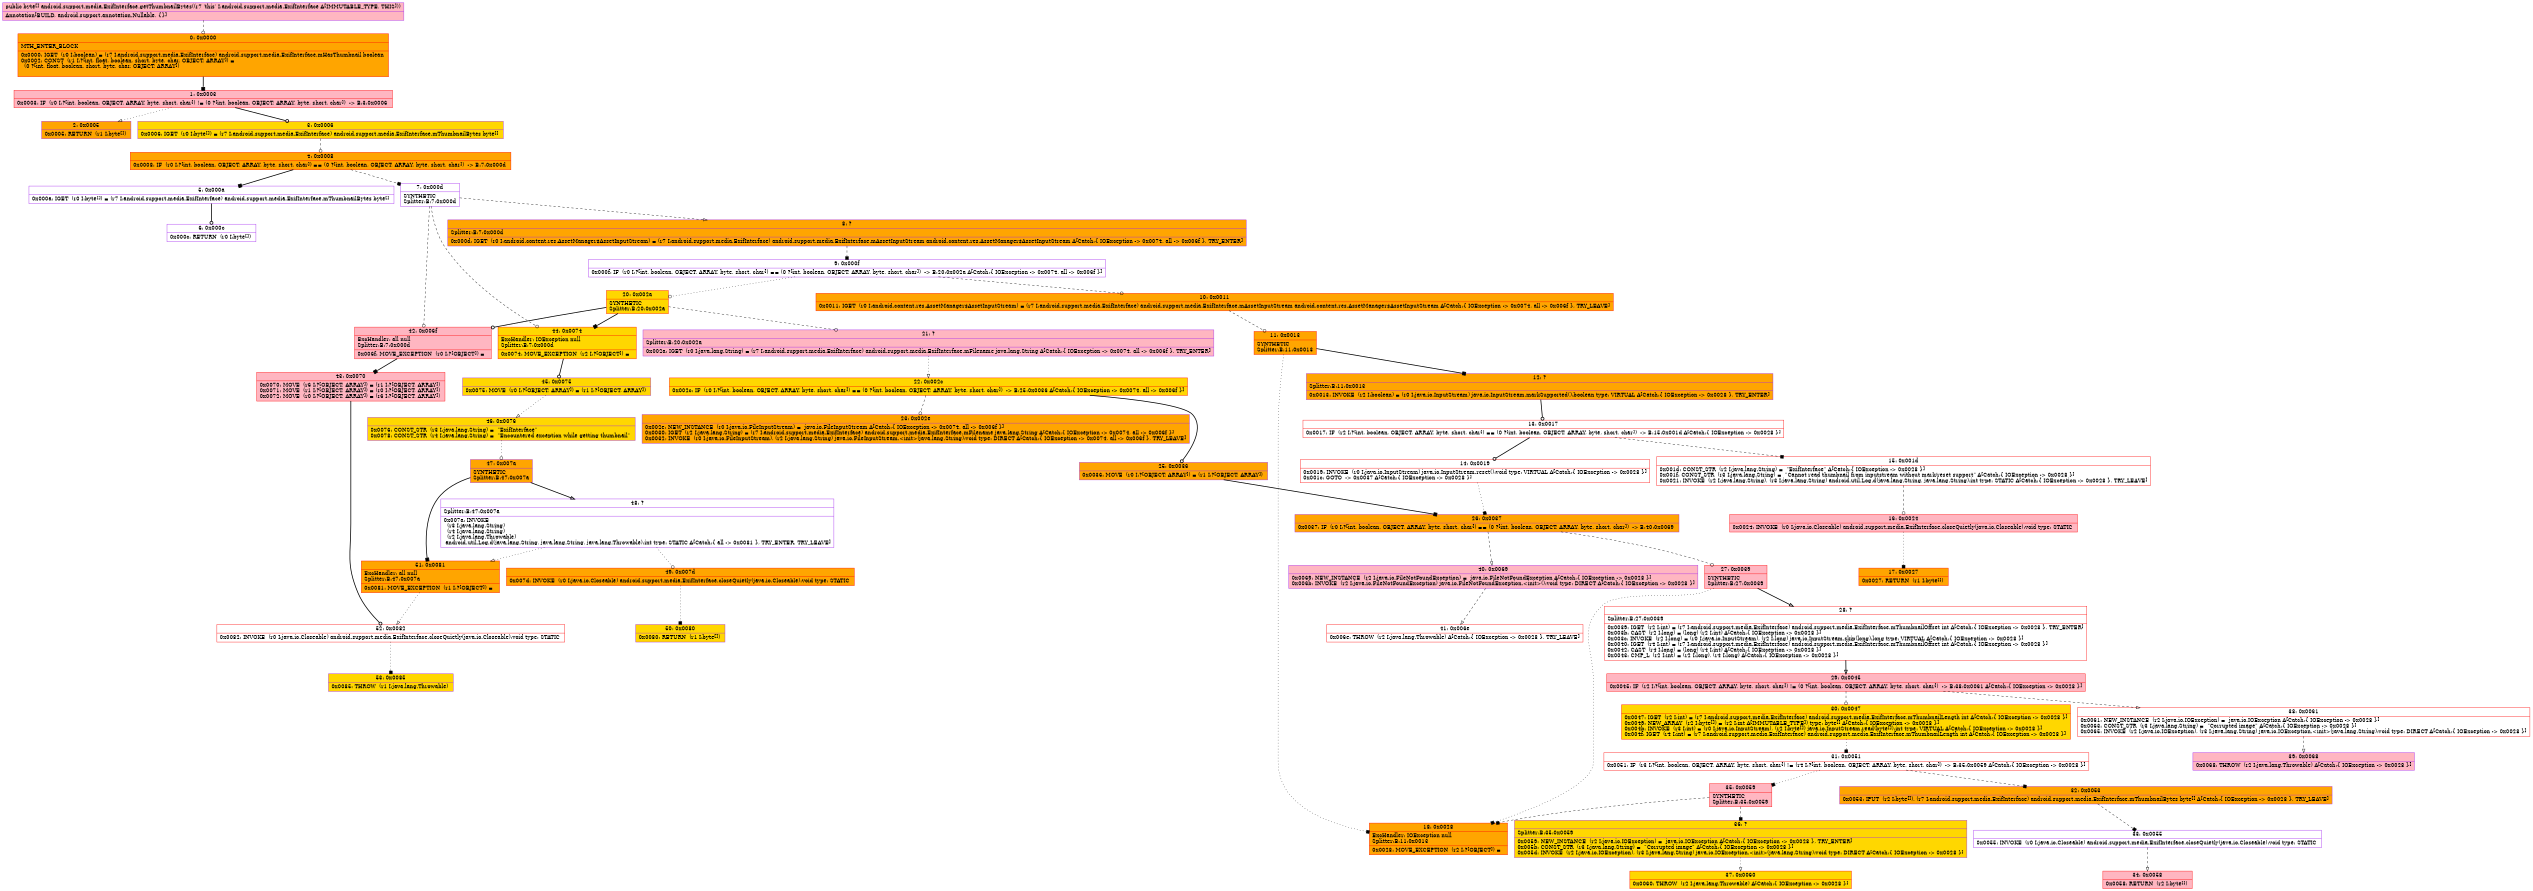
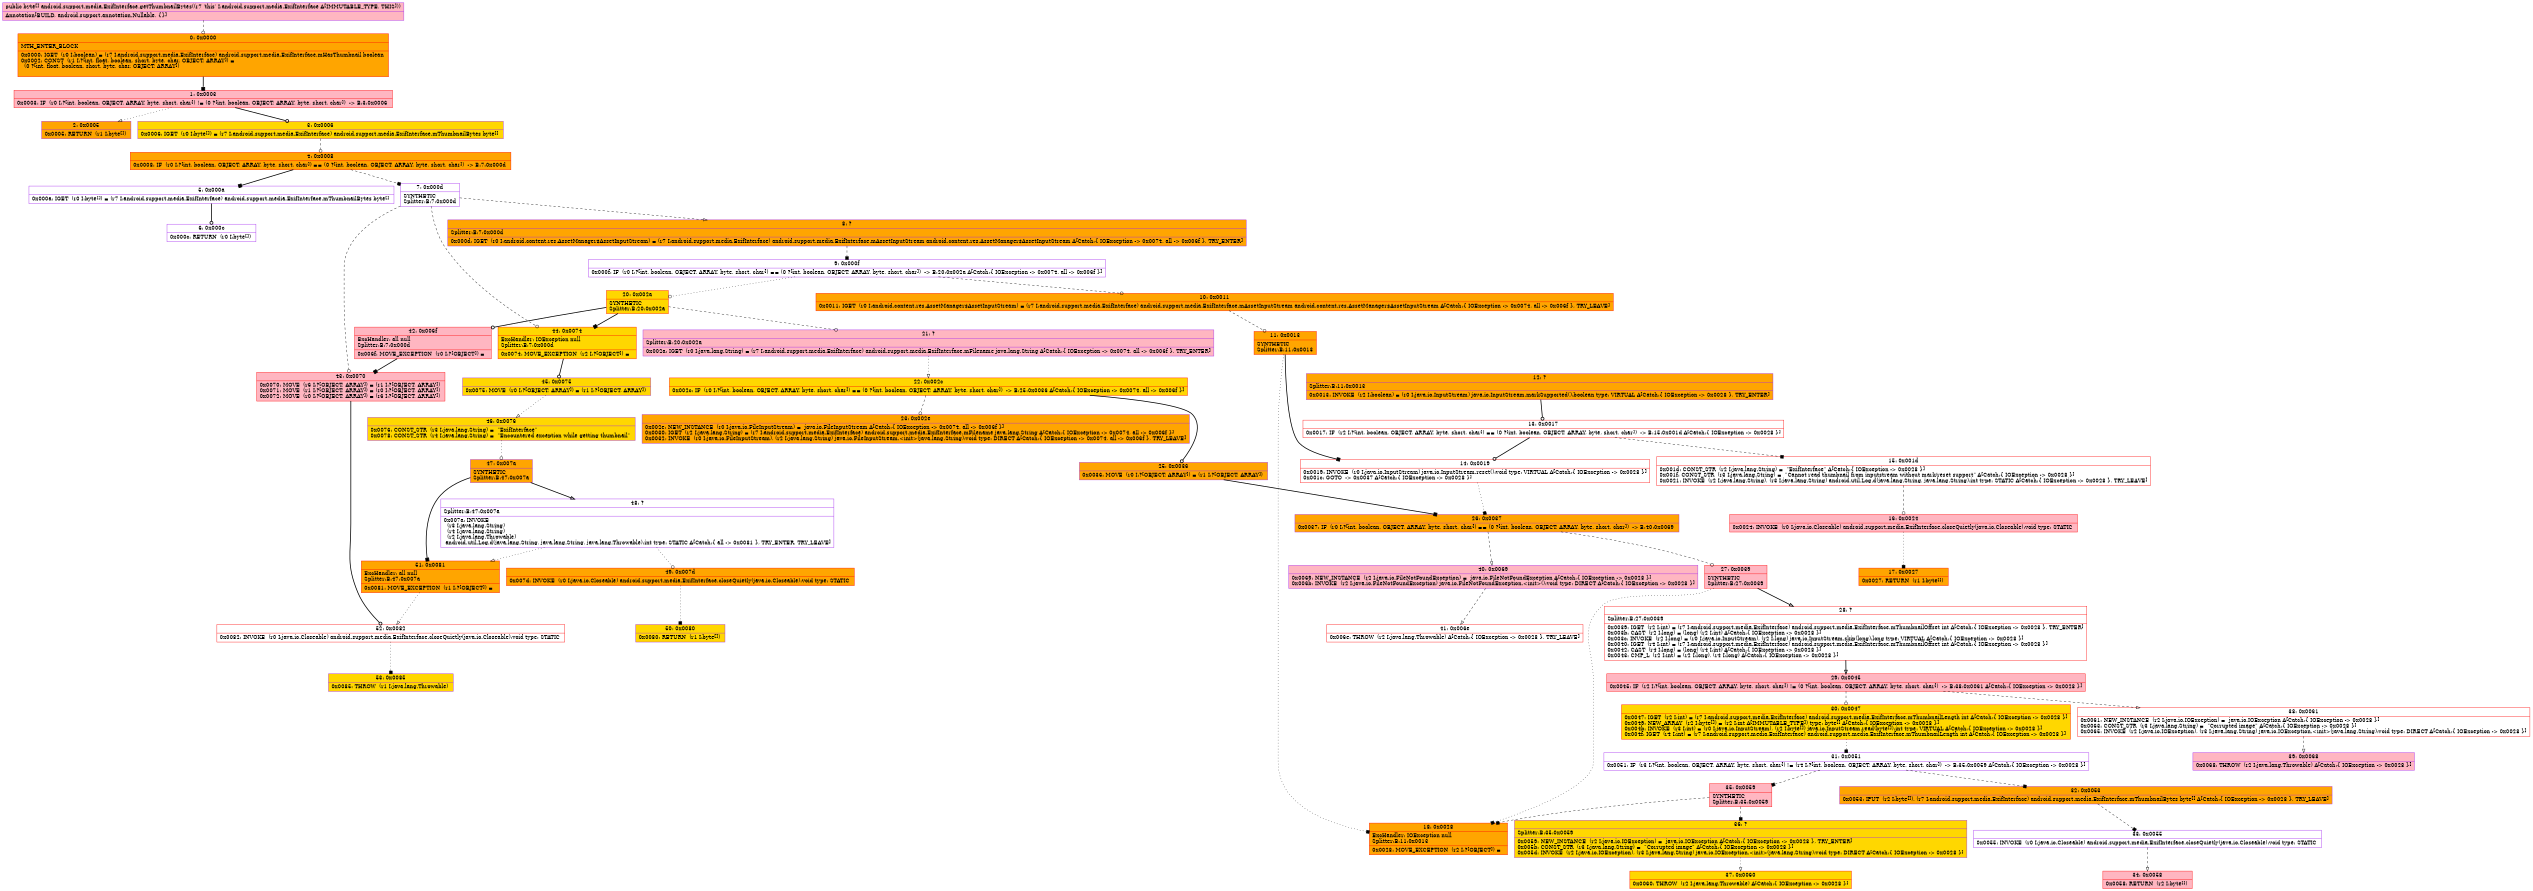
(427, 265) -> (344, 275)
(1389, 361) -> (1290, 420)
(1846, 761) -> (1846, 761)
(1798, 777) -> (1798, 777)
